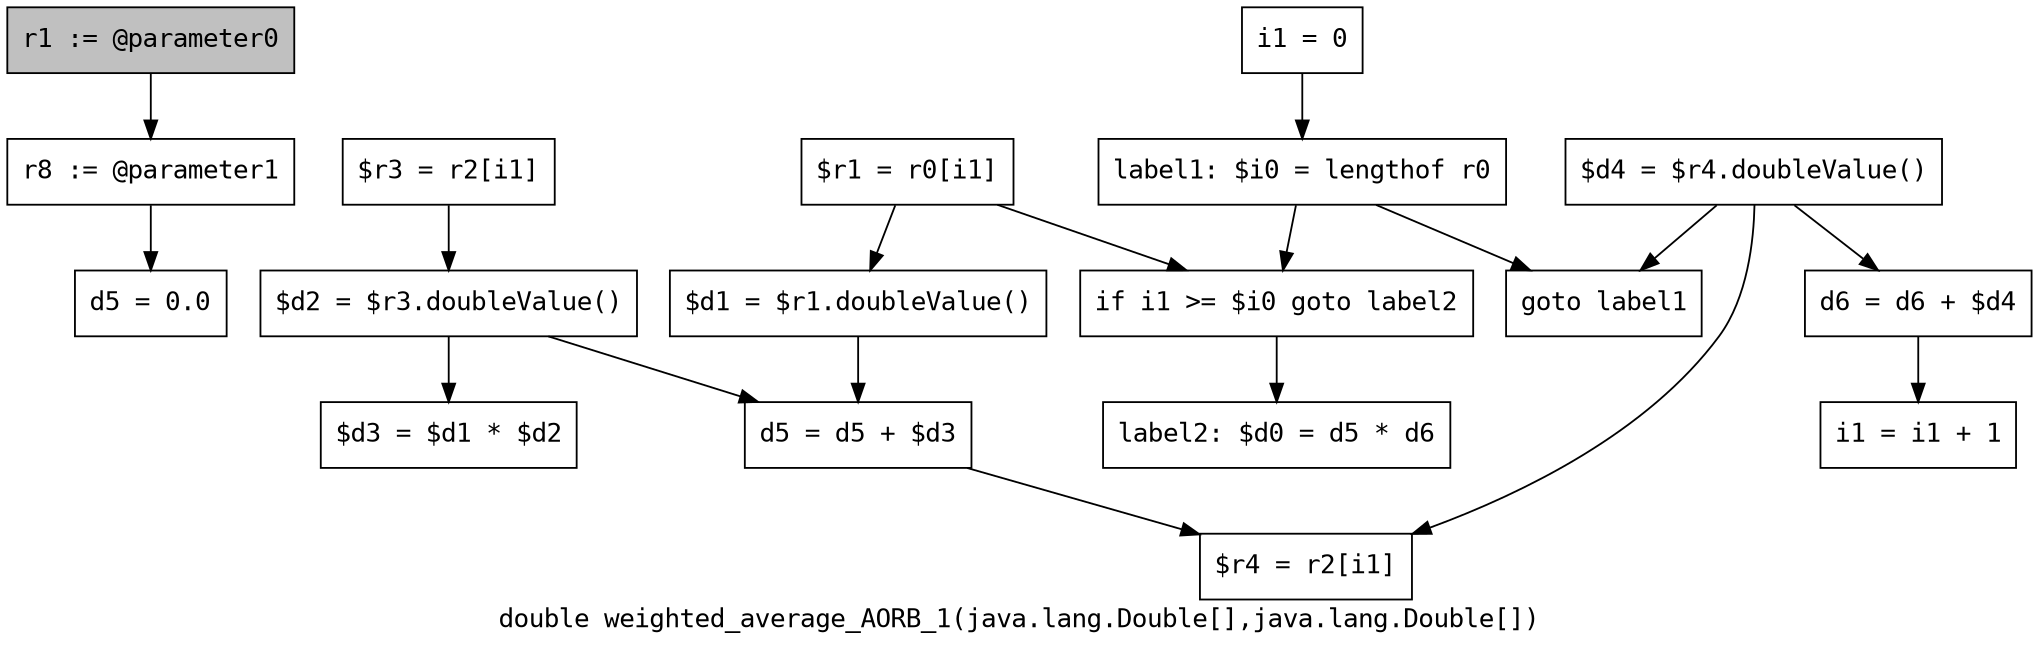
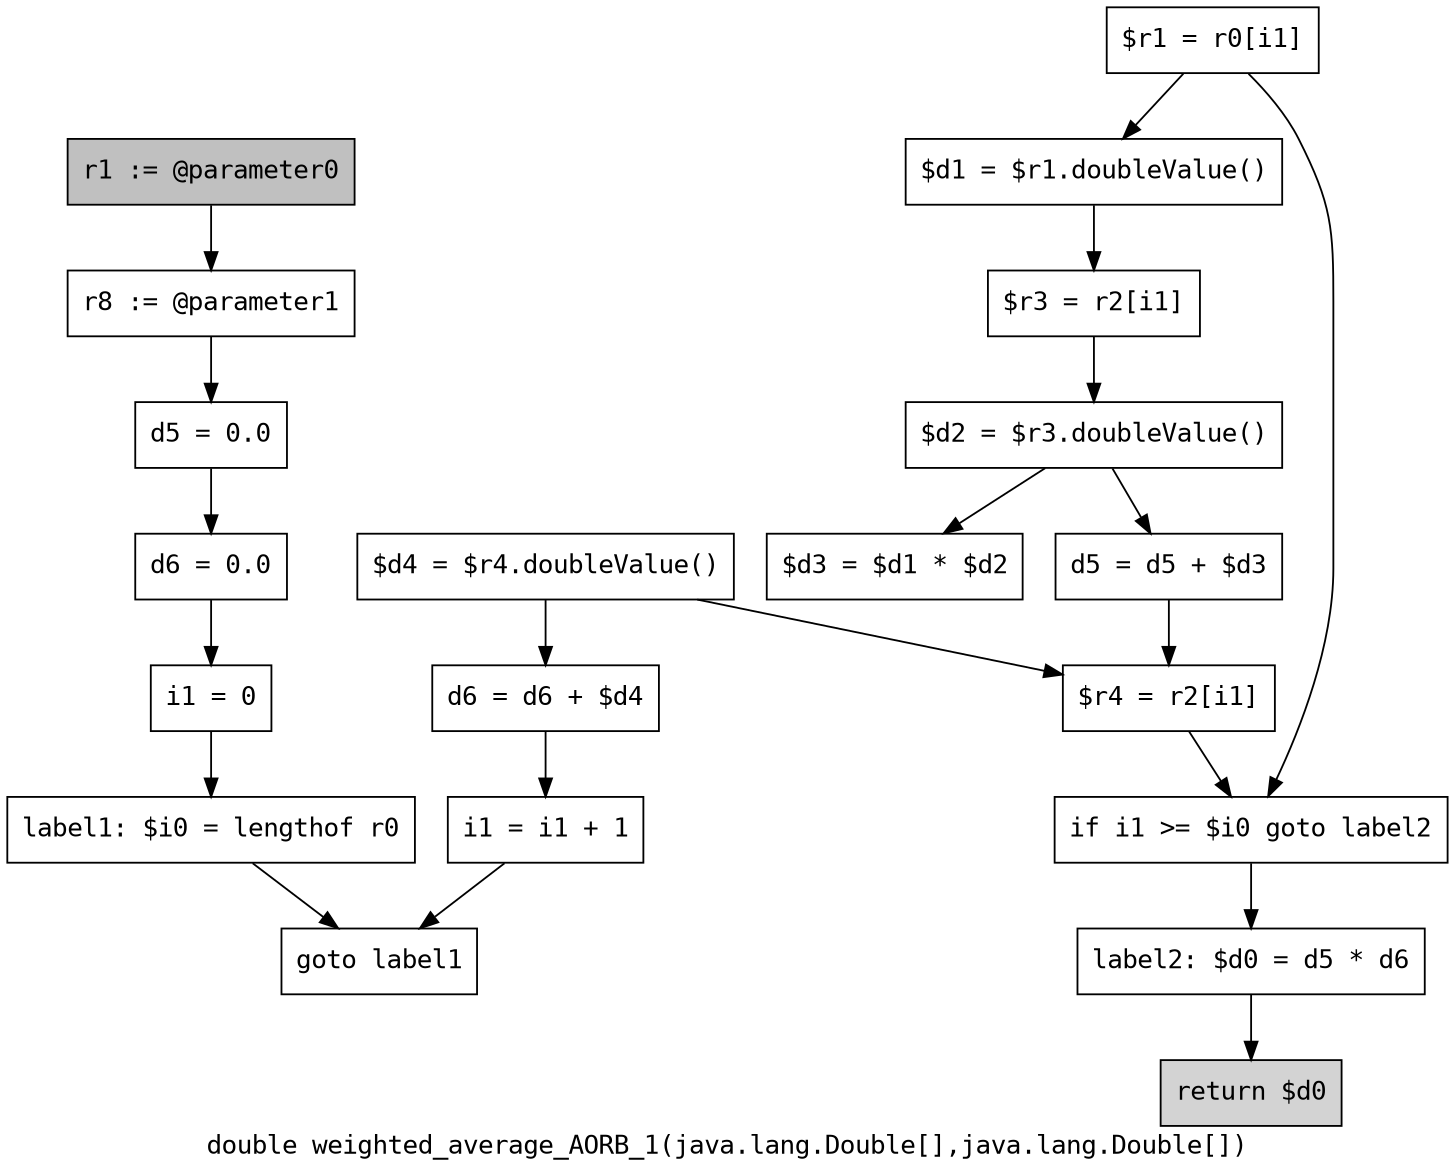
(1291, 229) -> (1205, 756)
(1686, 232) -> (470, 890)
(858, 360) -> (1094, 229)
none -> (211, 567)
none -> (1251, 1093)
